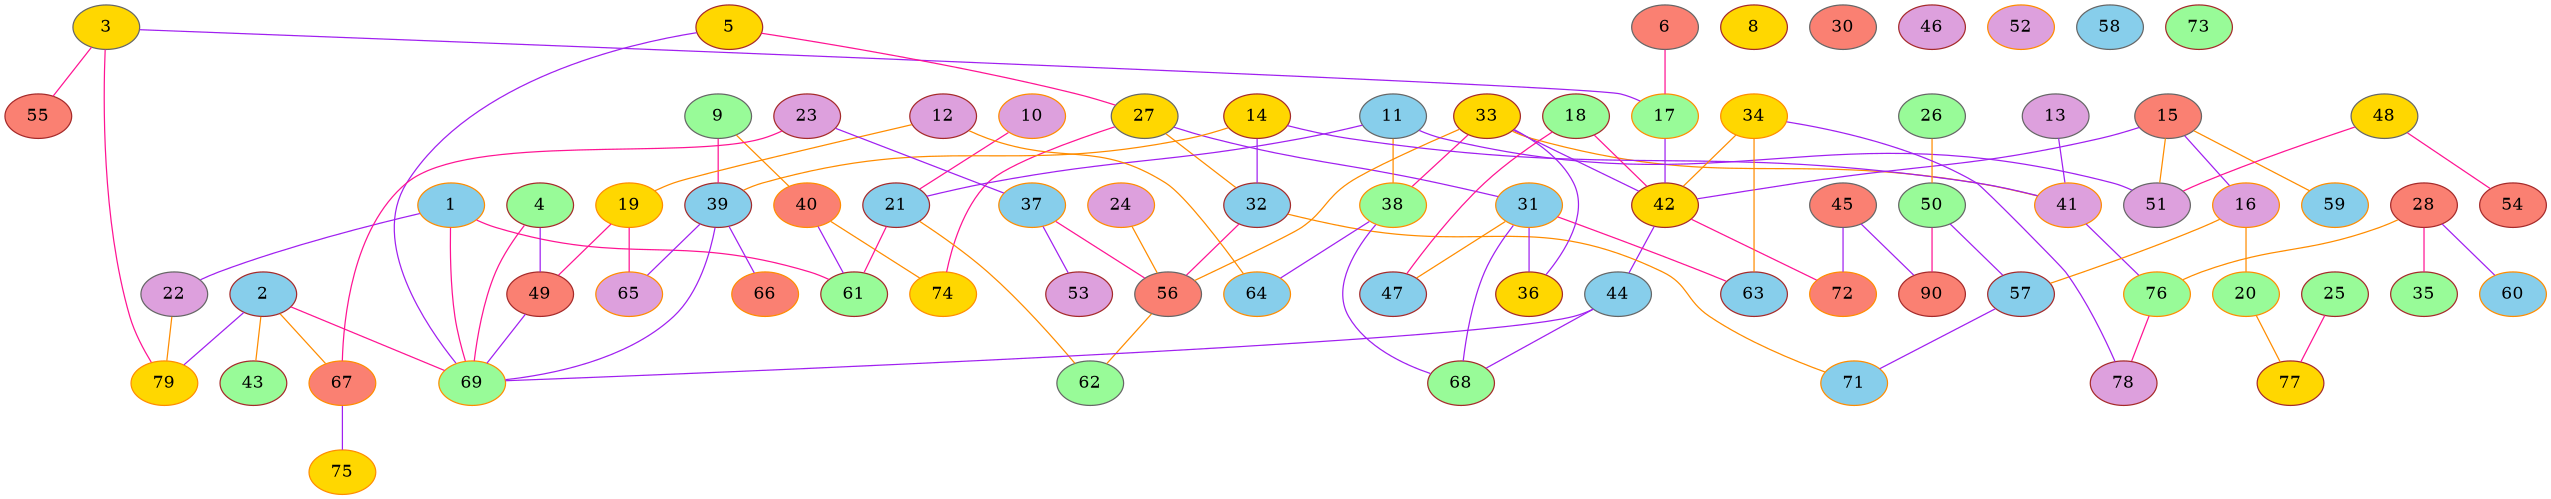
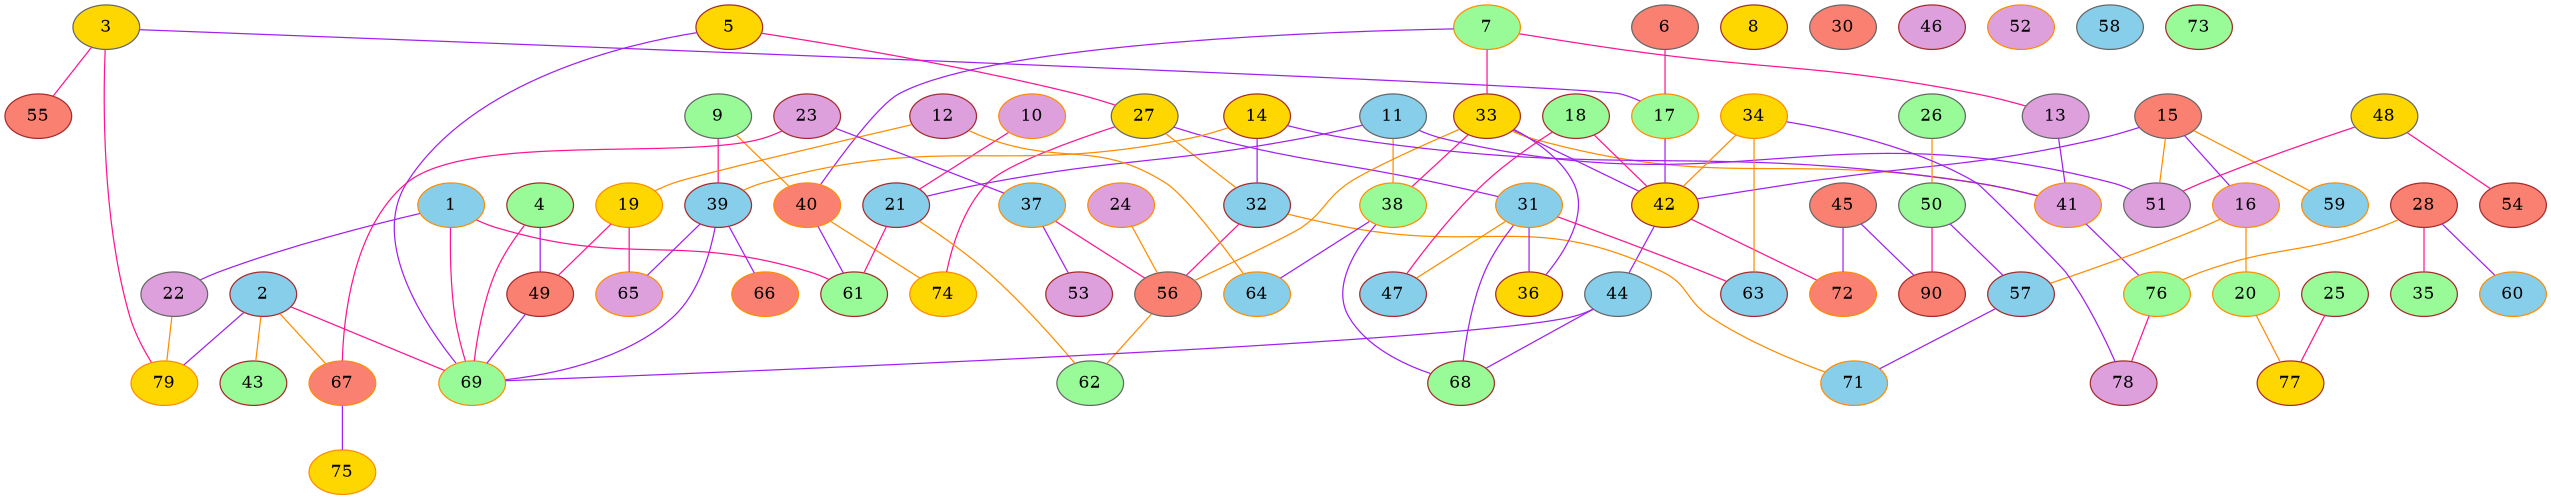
none -> (1487, 27)
